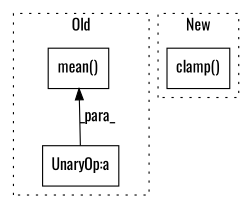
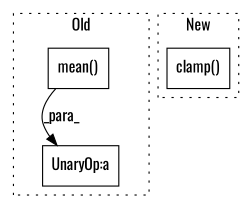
(80, 123) -> (43, 112)
